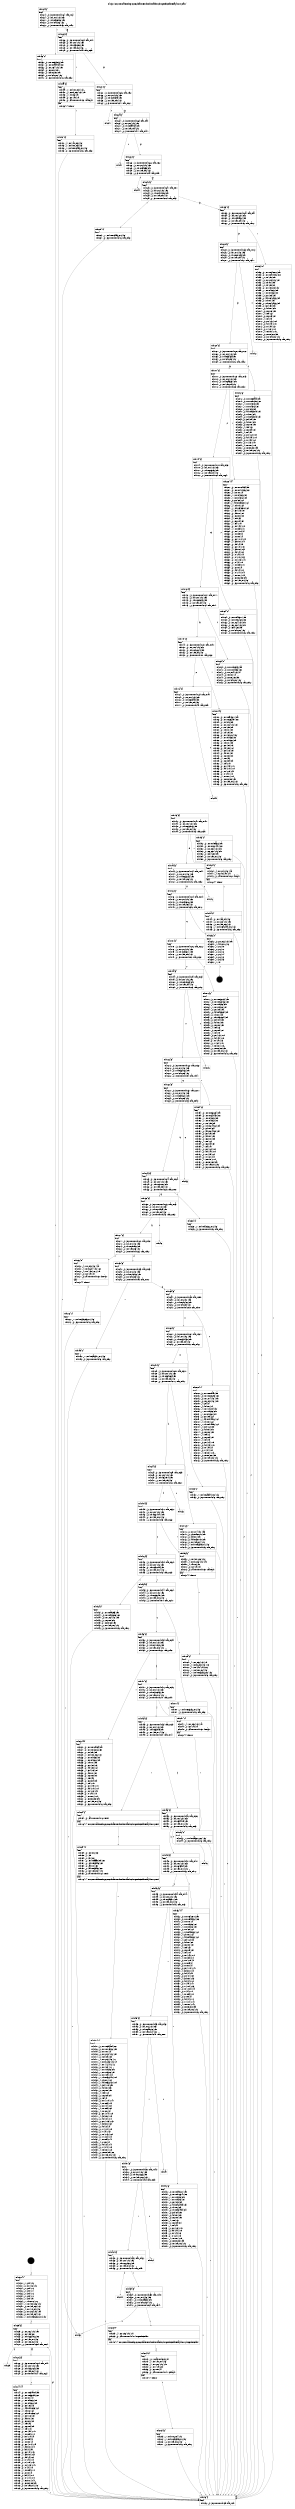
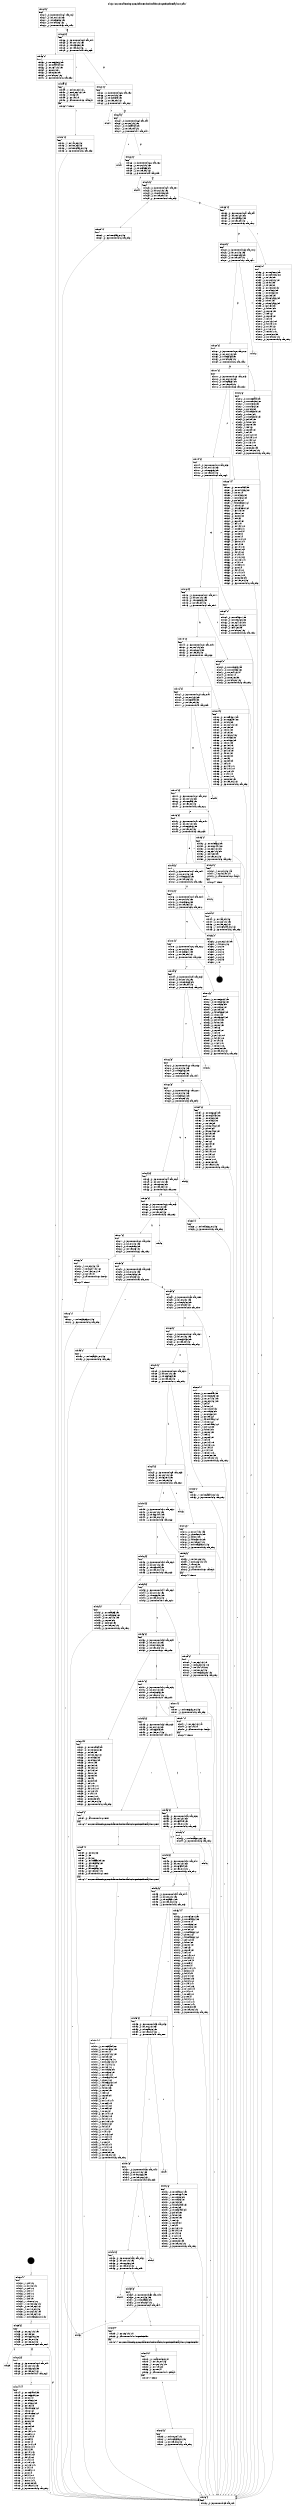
none -> (189, 799)
